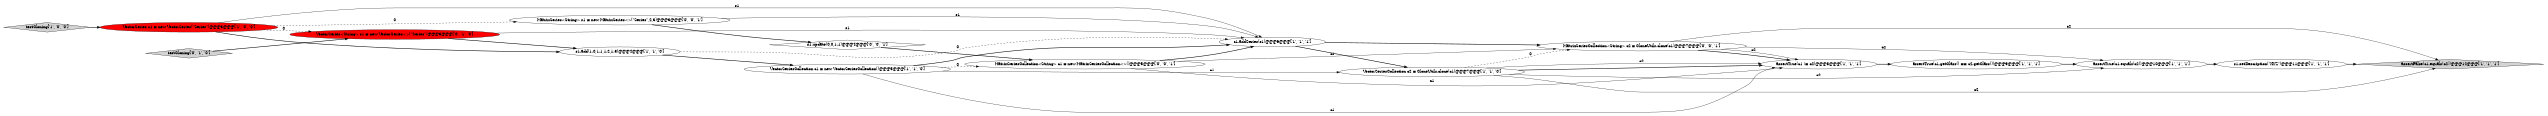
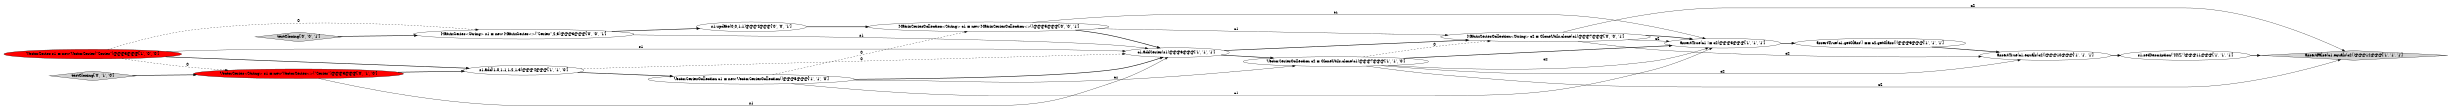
(47, 27) -> none
none -> (299, 37)
(847, 45) -> (751, 27)
